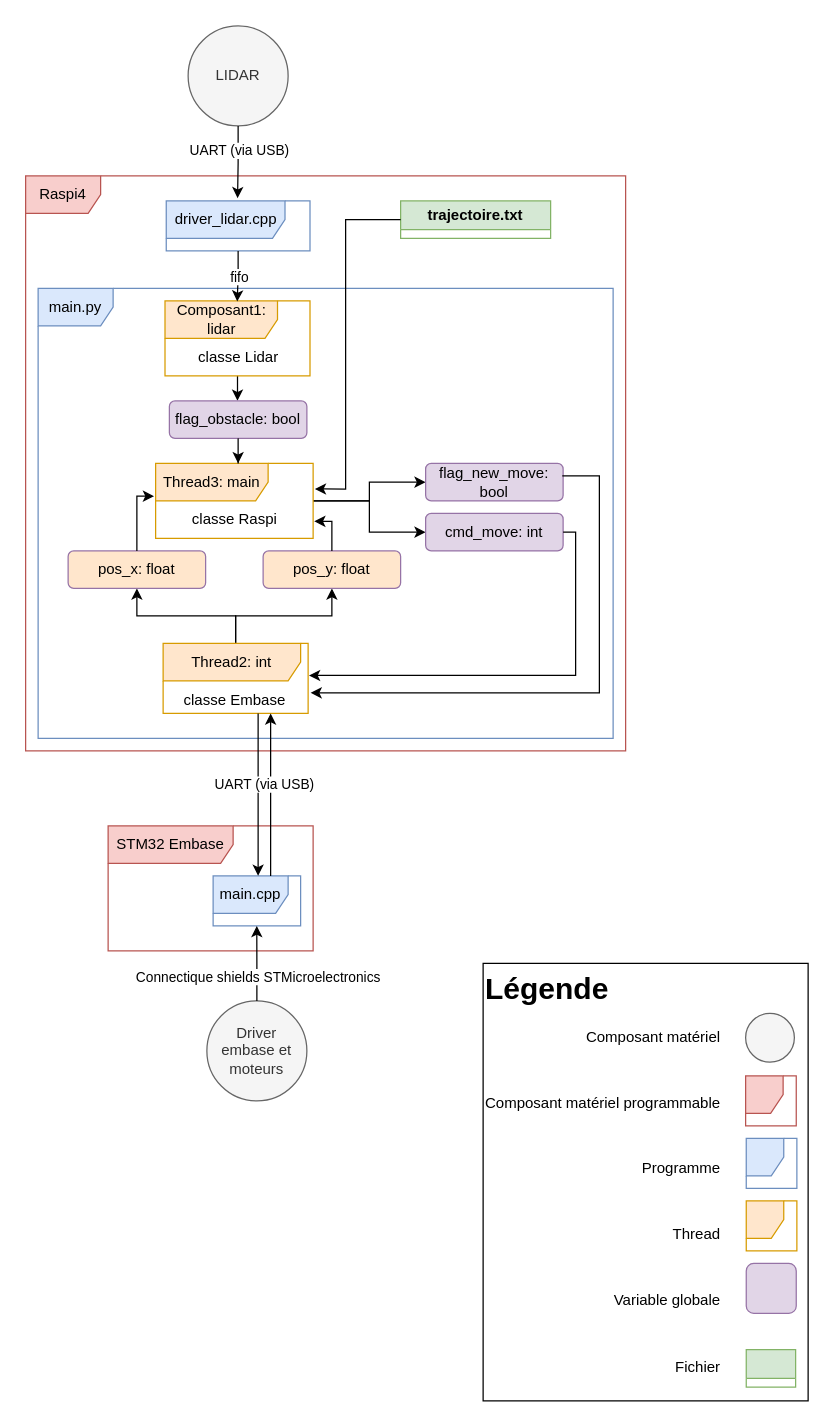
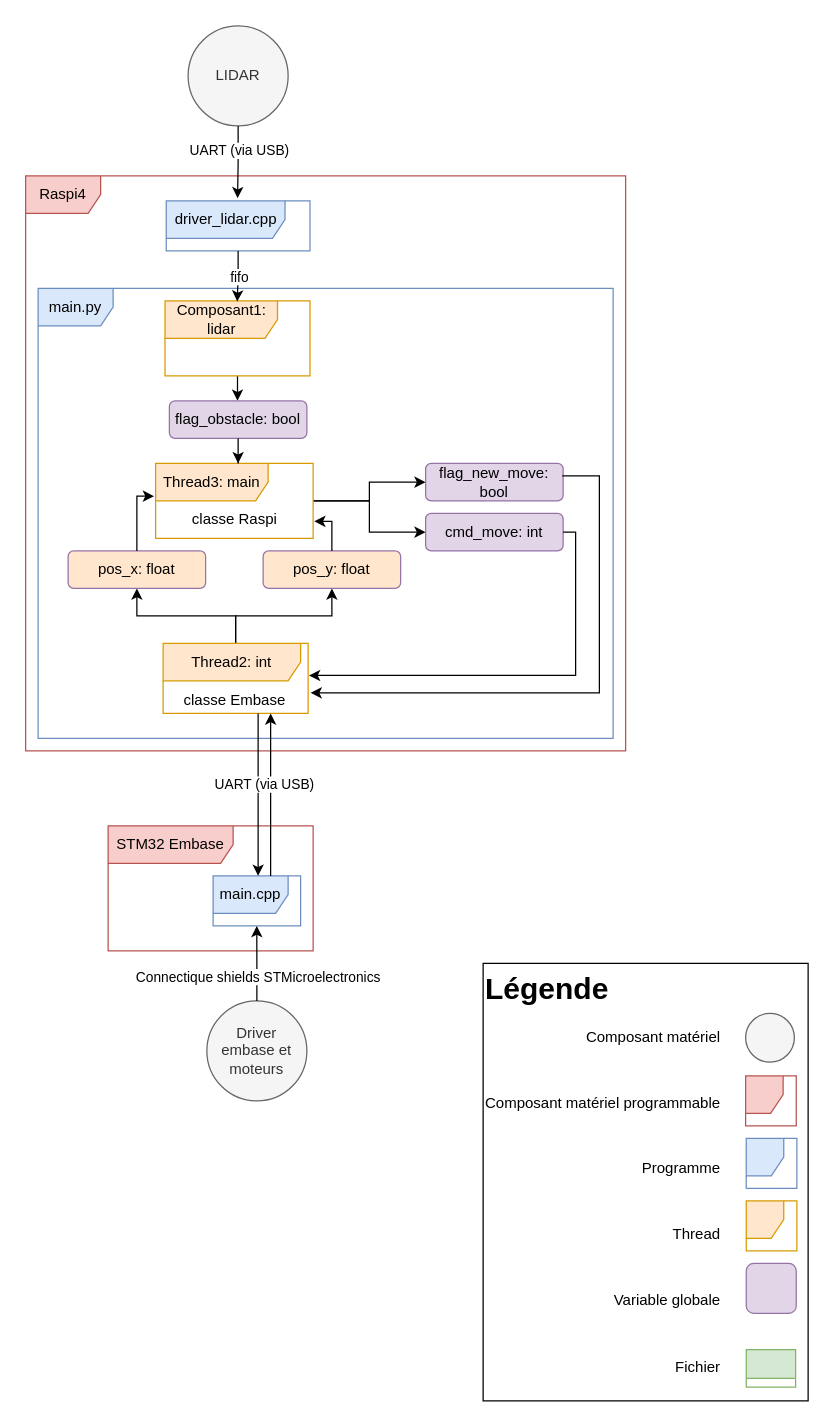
(476, 219) -> none
(346, 338) -> none
(238, 357) -> none
